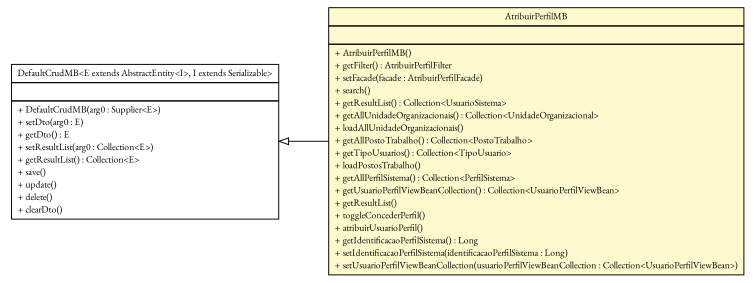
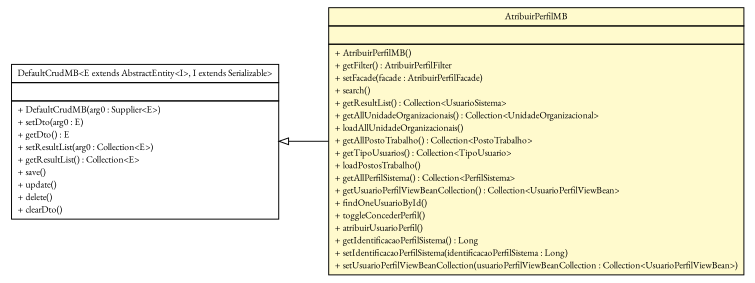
(366, 203) -> (381, 203)
